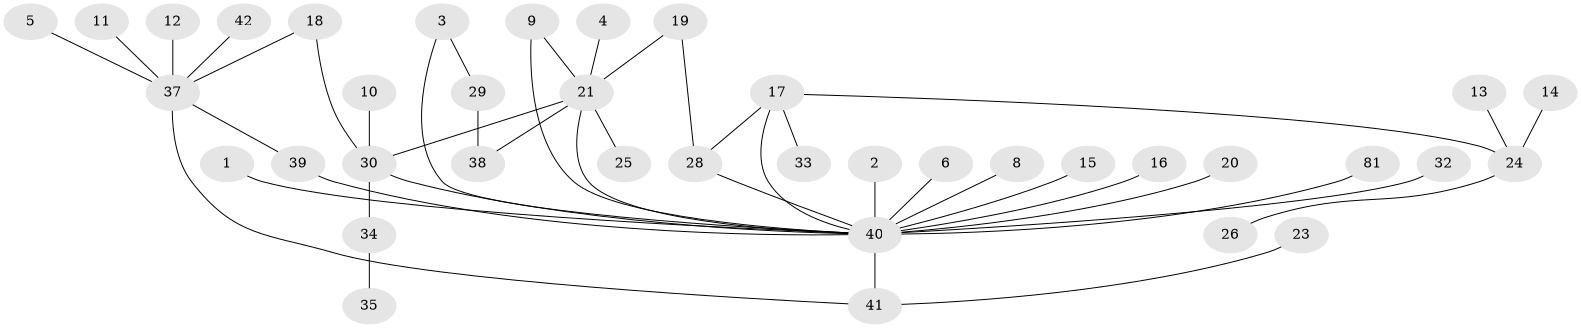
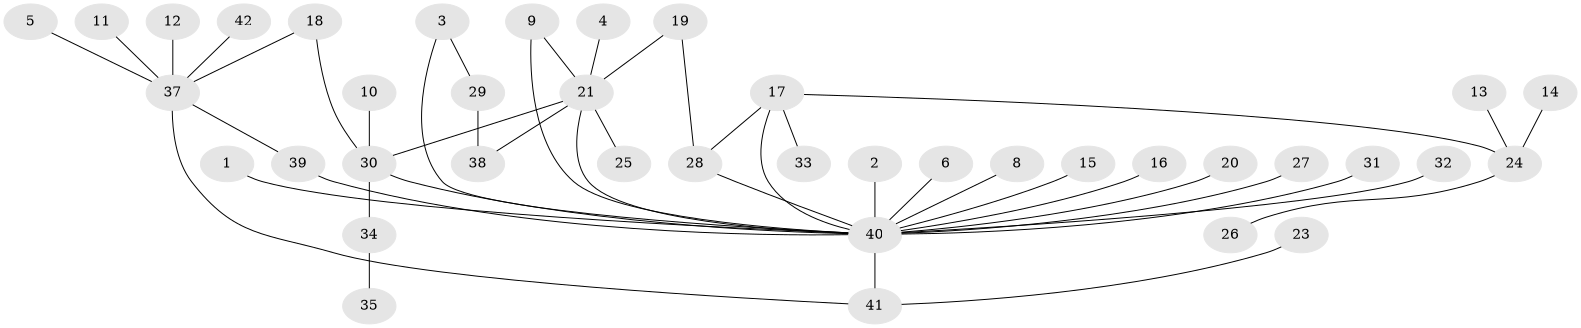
none -> (1302, 164)
(1373, 164) -> (1373, 164)
